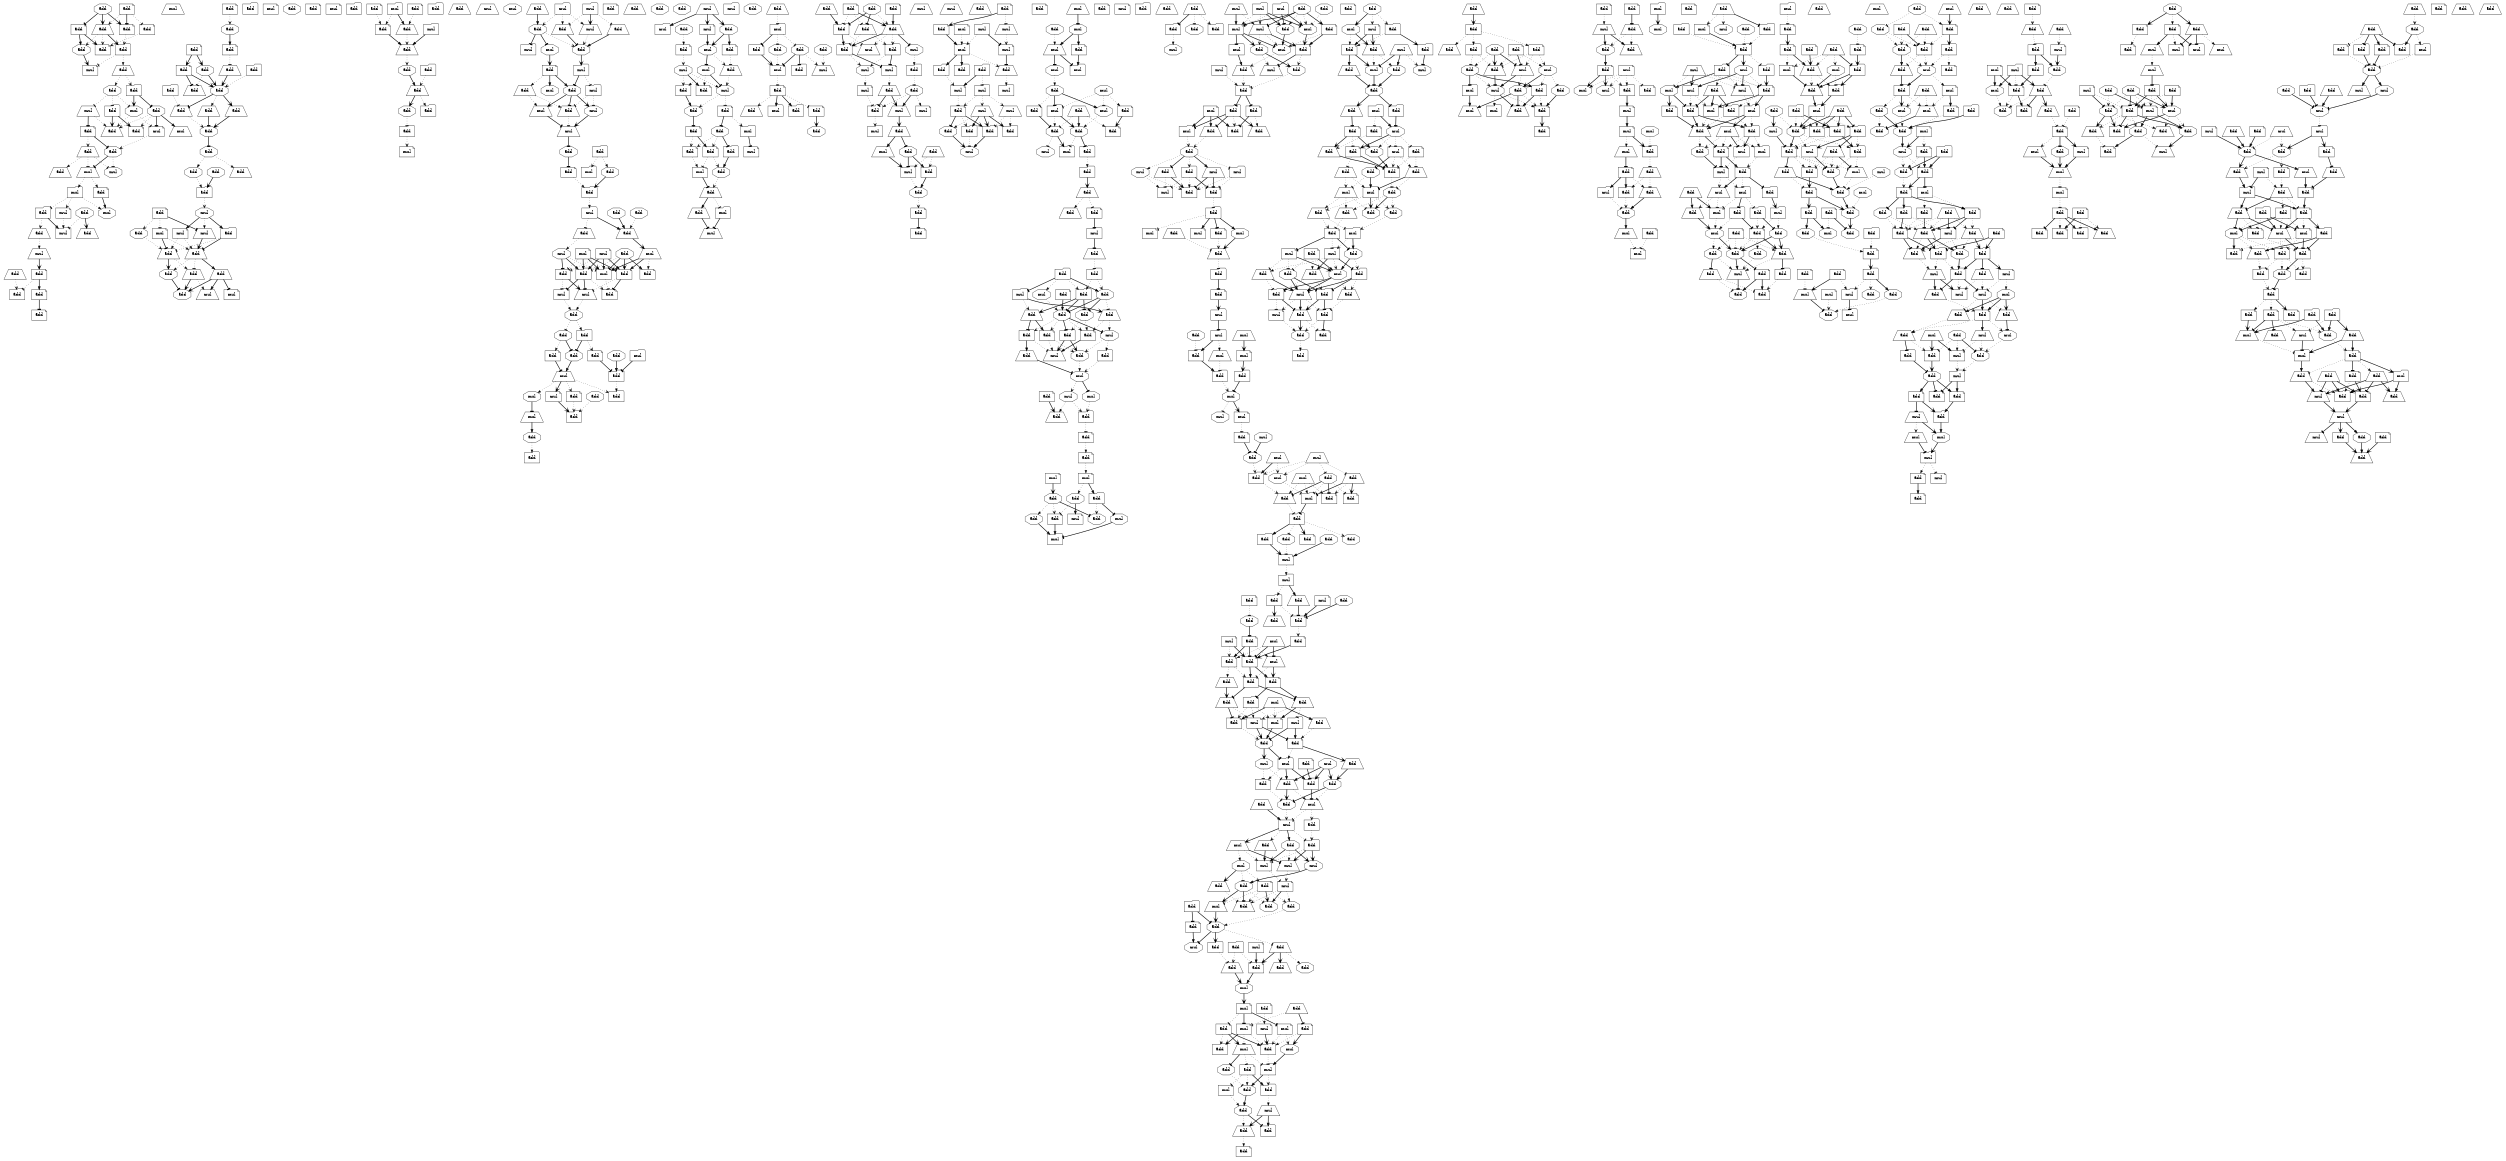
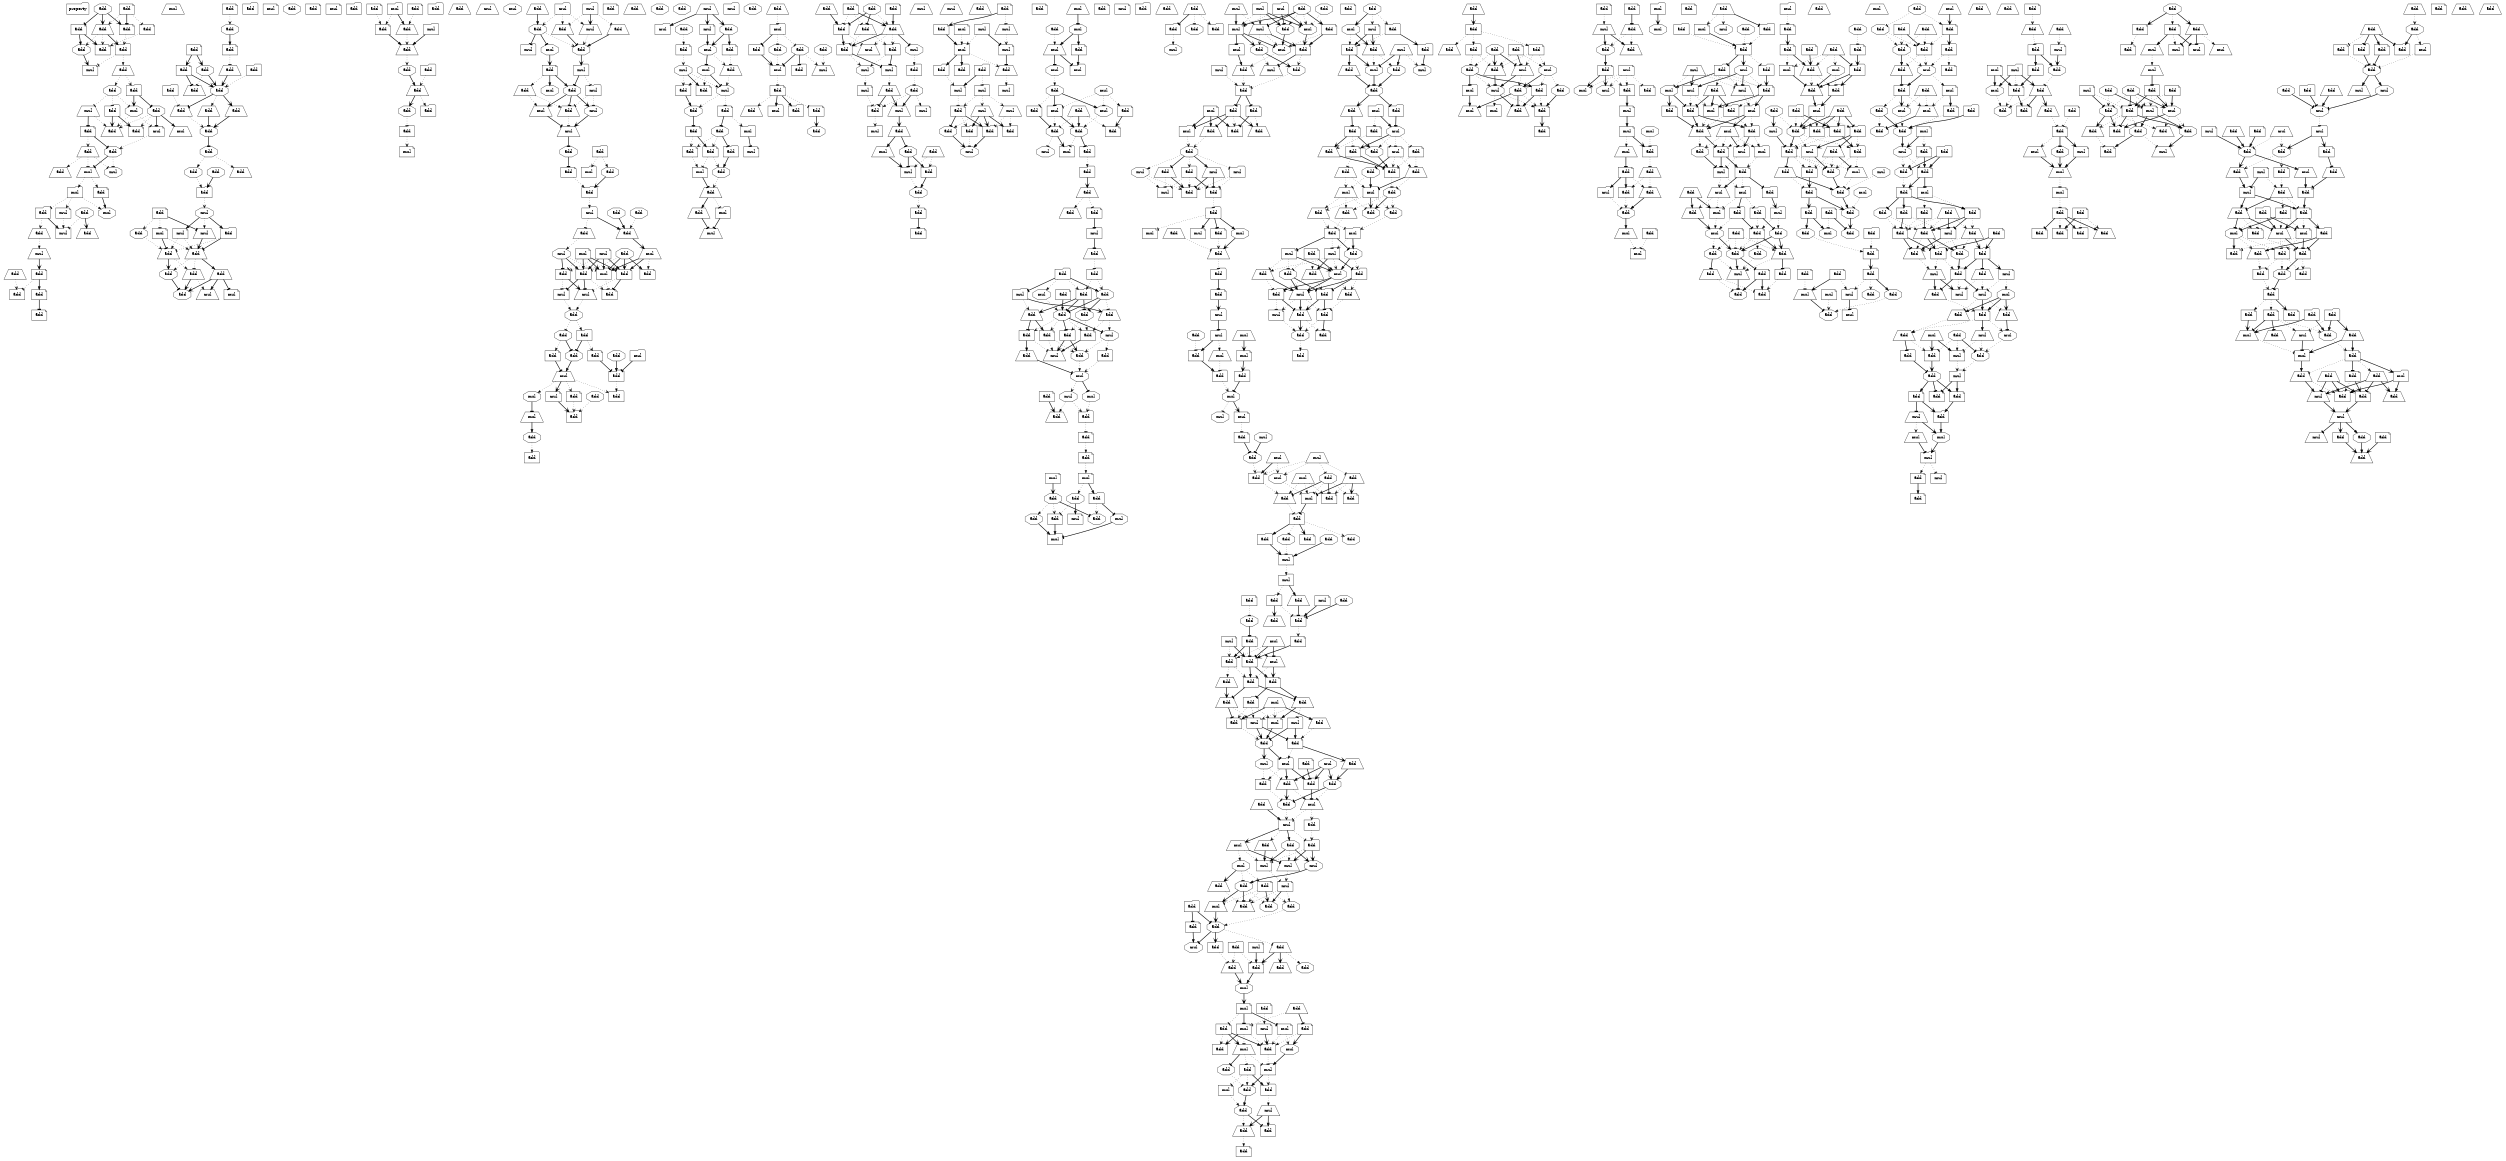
none -> (78, 9)
